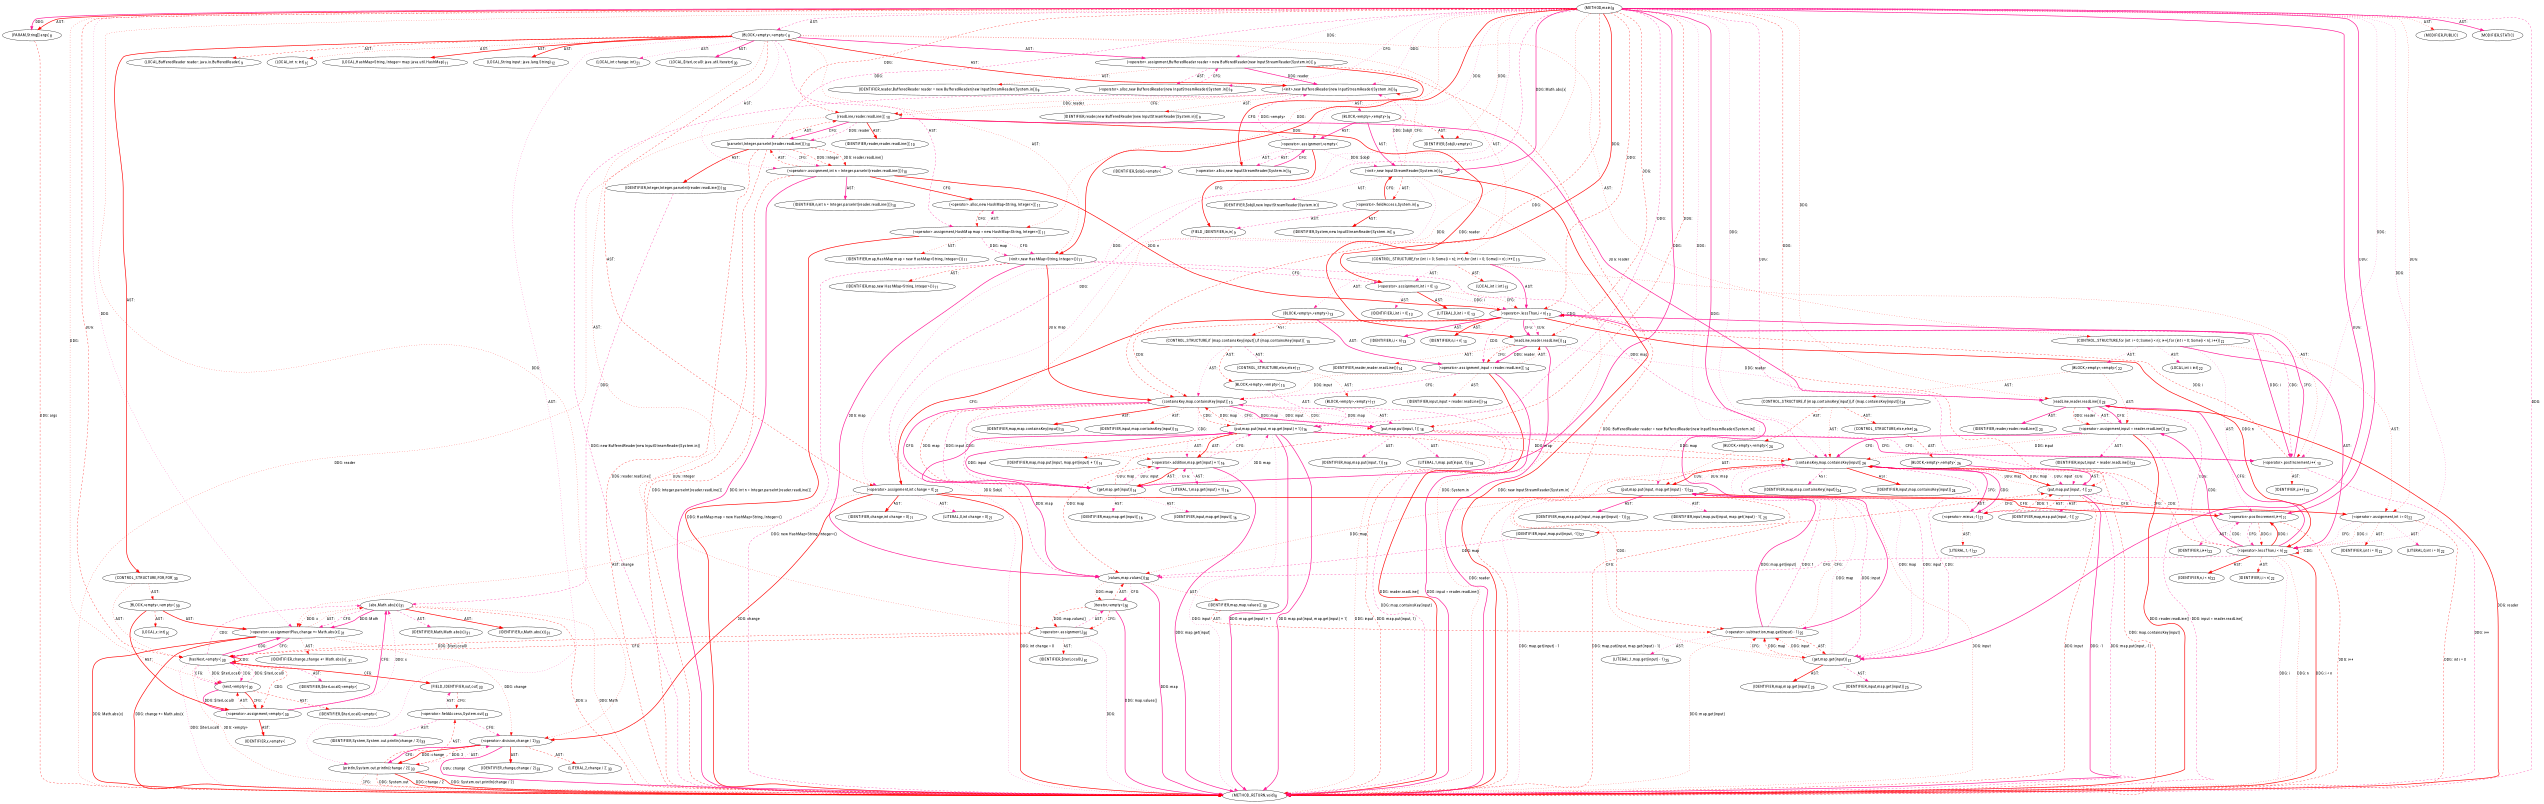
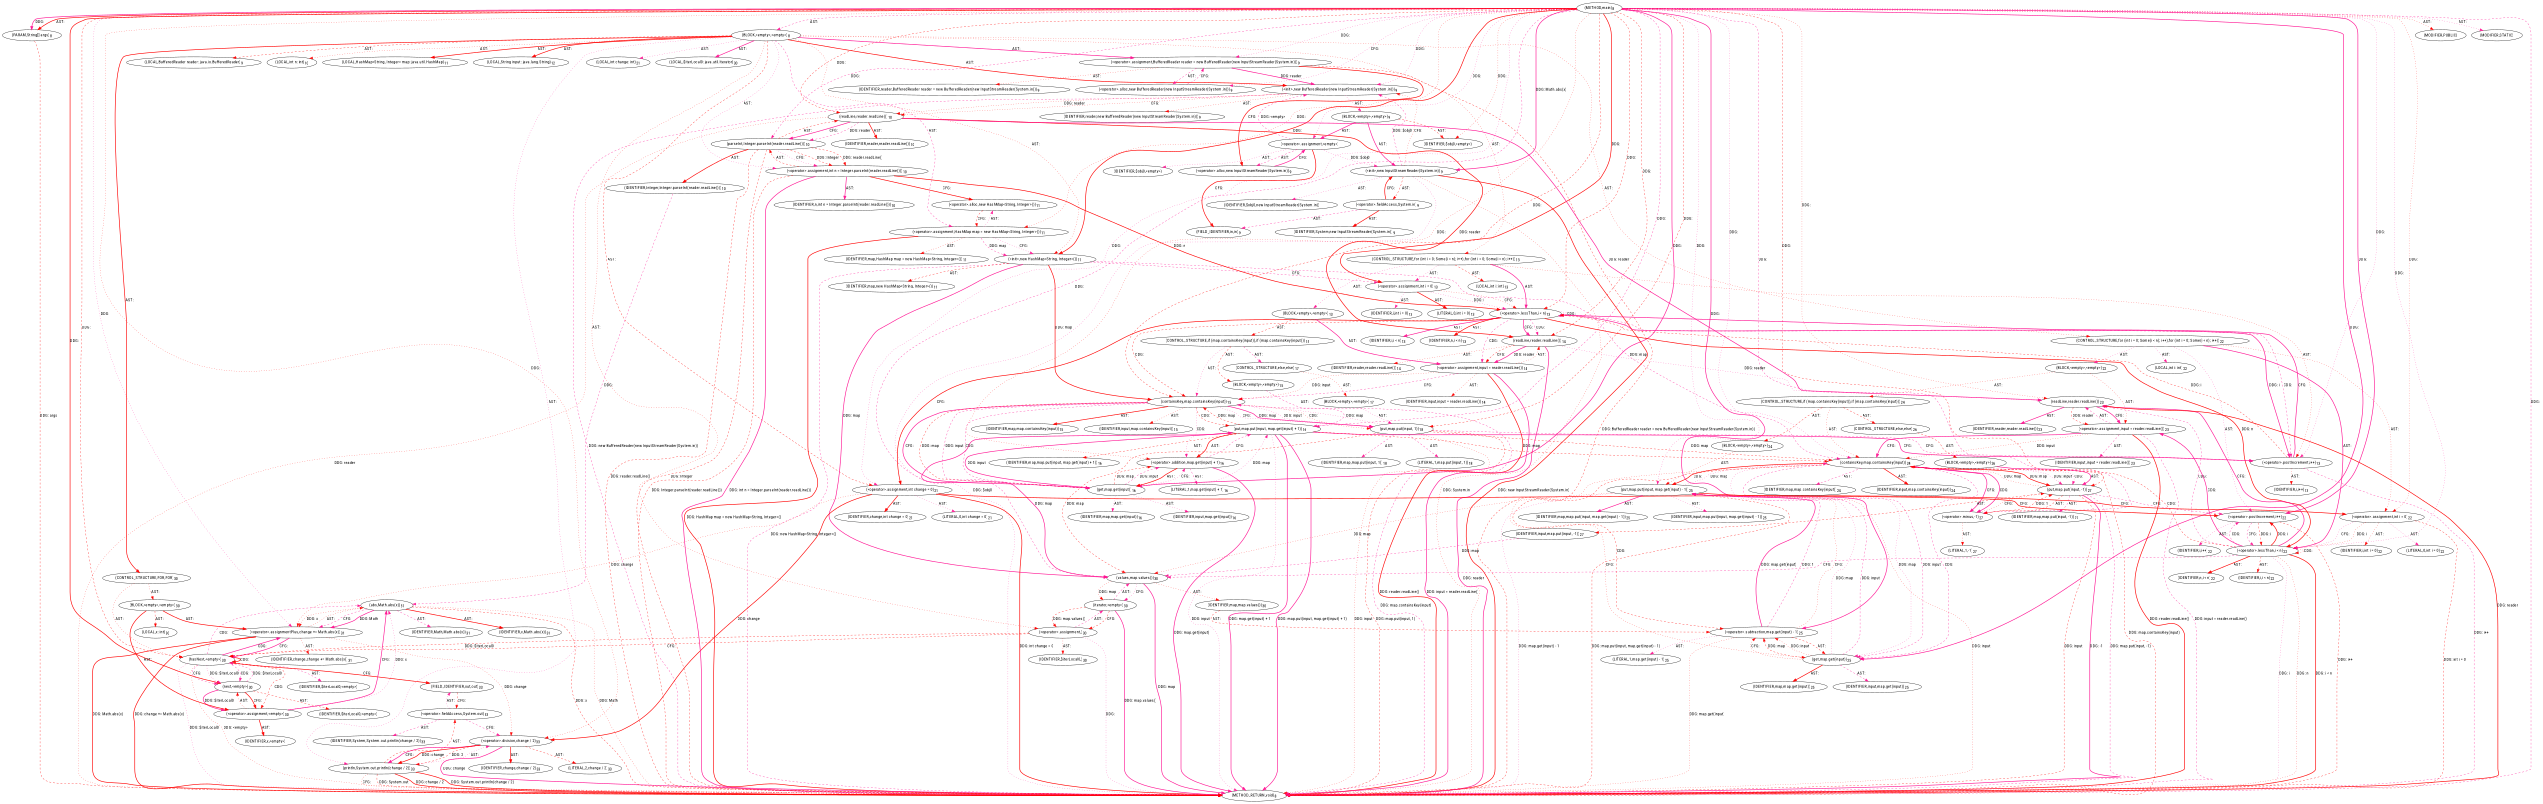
(2052, 10) -> (2052, 10)
(70, 41) -> (70, 41)
(623, 565) -> (623, 565)
(1117, 593) -> (1120, 592)
